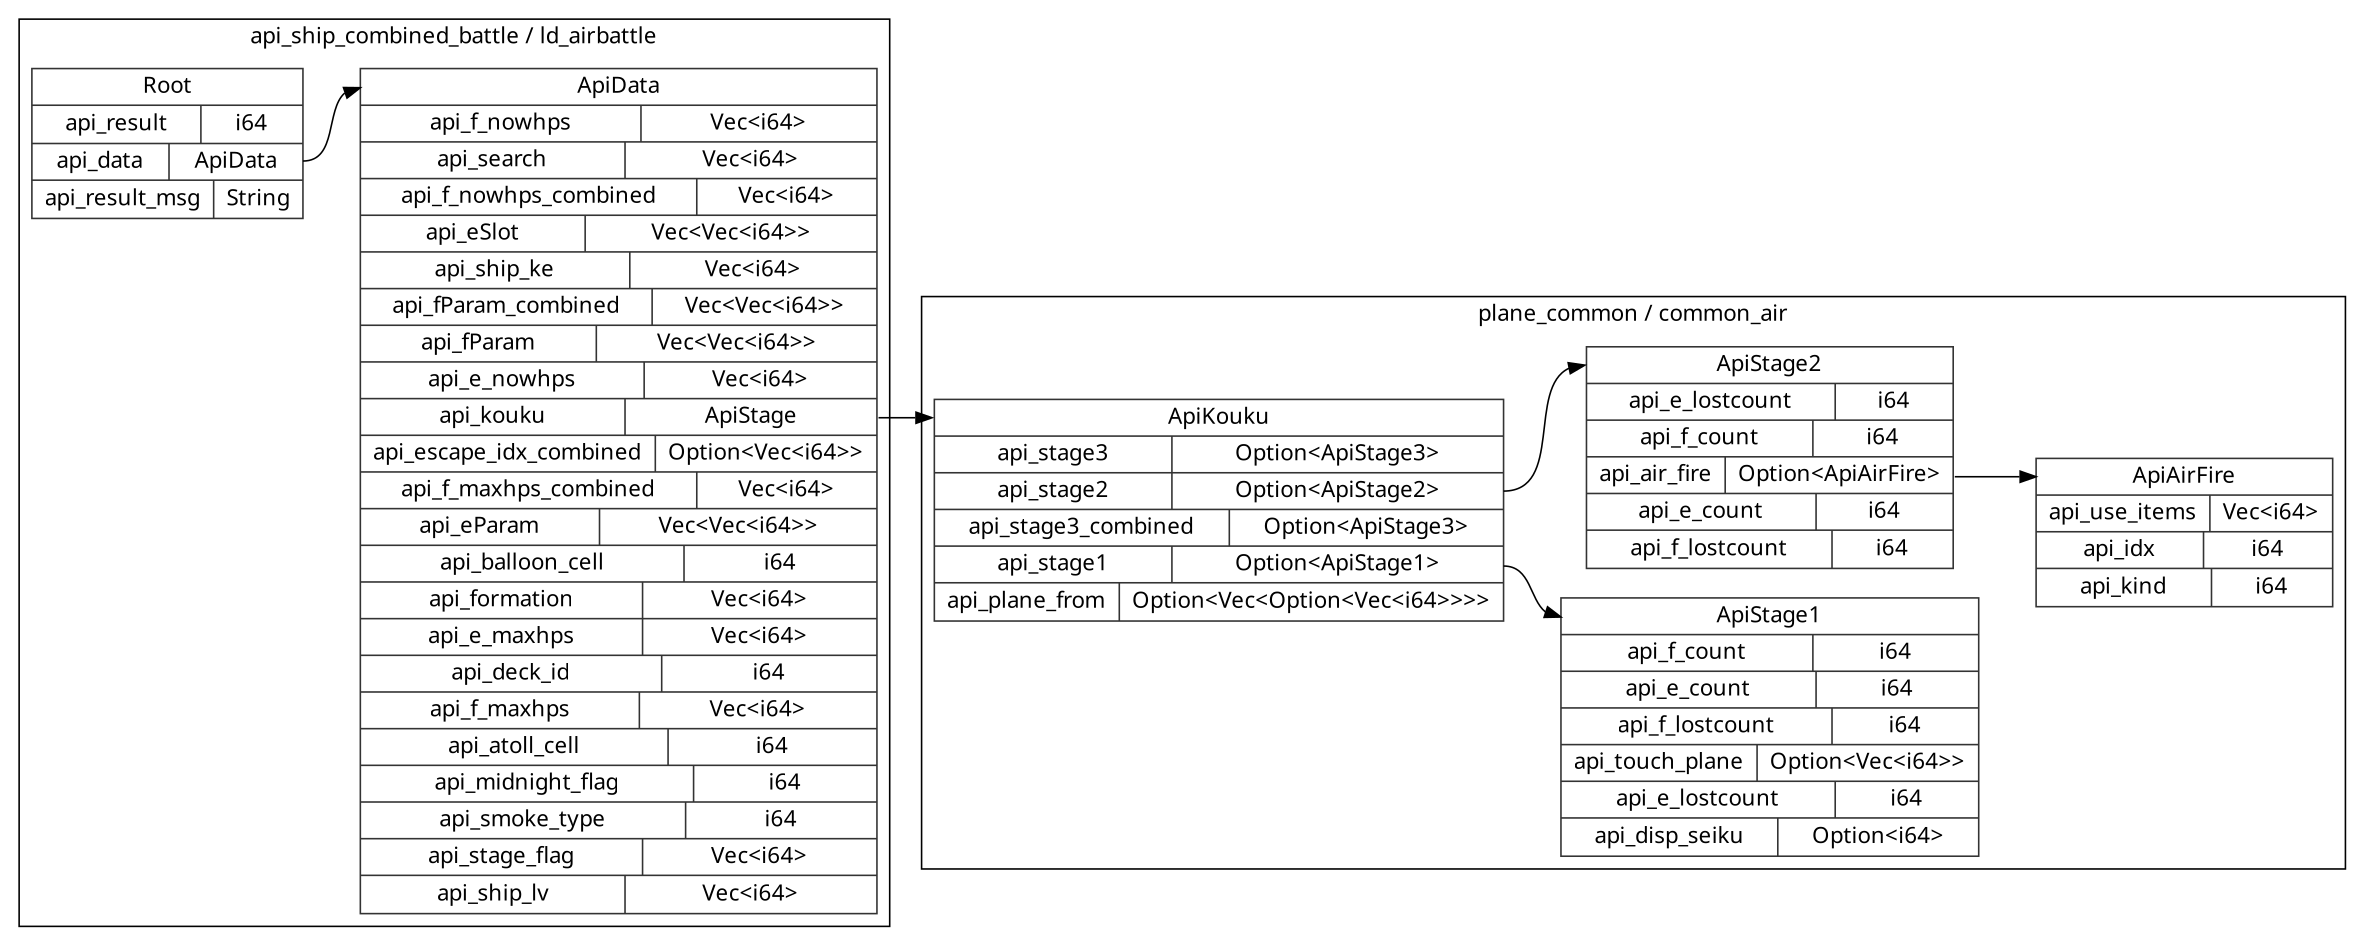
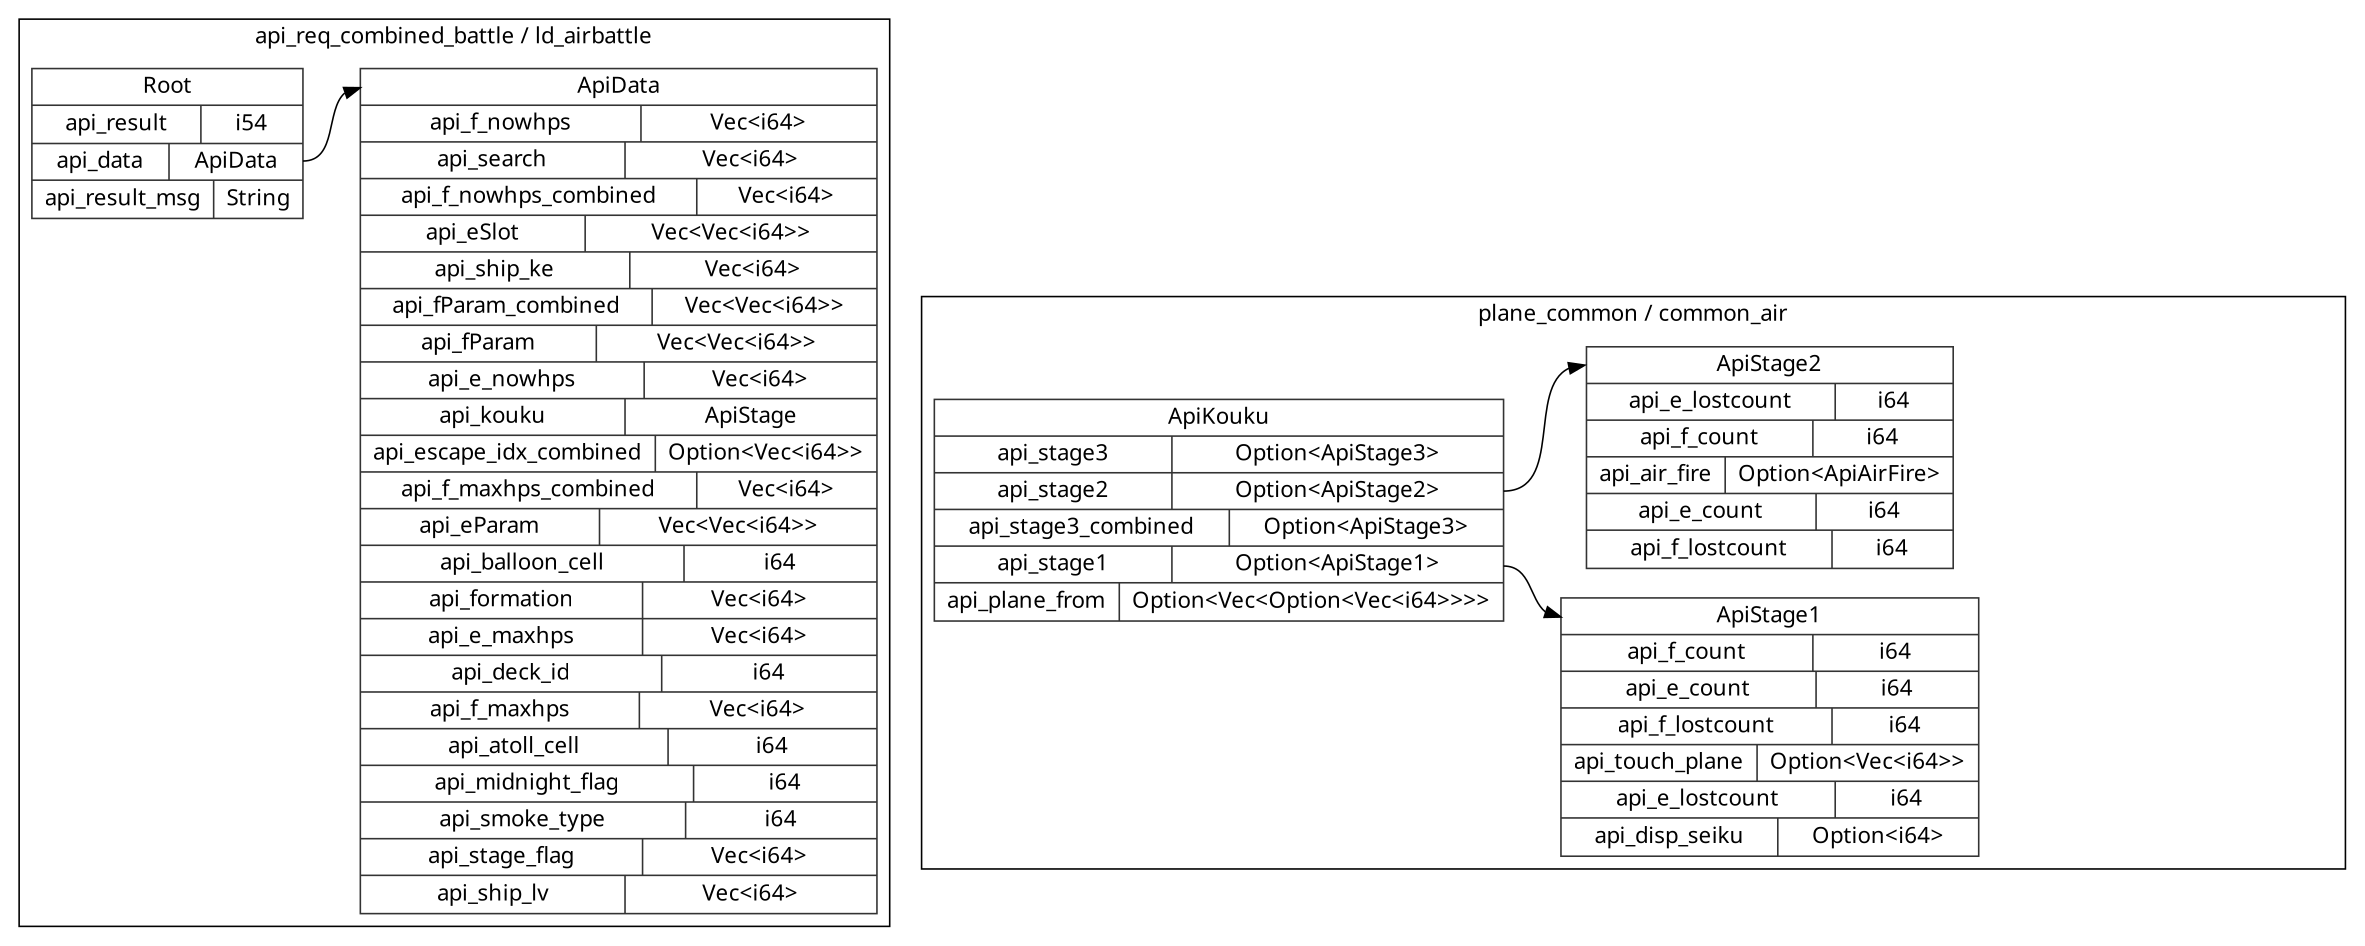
(454, 37) -> (454, 37)
(252, 124) -> (252, 124)
(900, 418) -> none
(2184, 533) -> none
